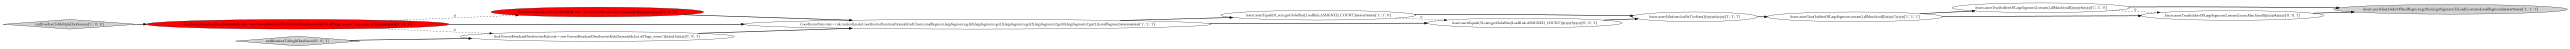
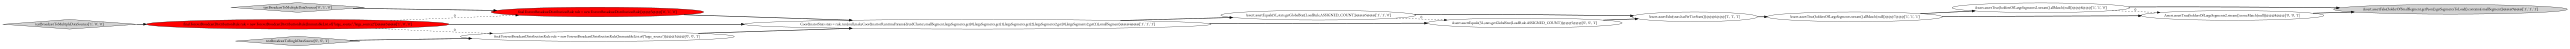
none -> (298, 7)
